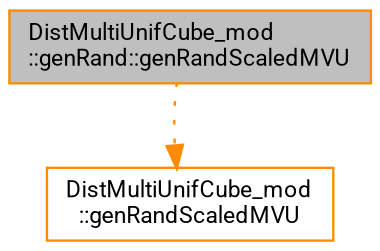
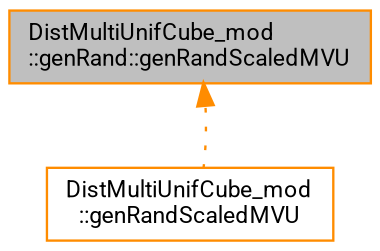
(174, 114) -> (206, 137)
